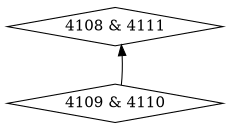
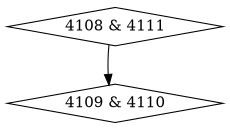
(122, 71) -> (108, 60)
